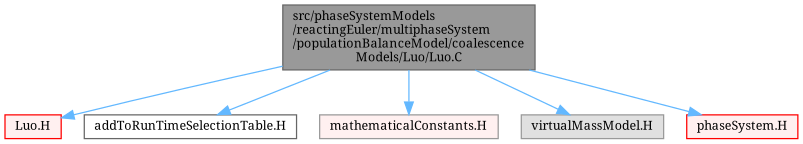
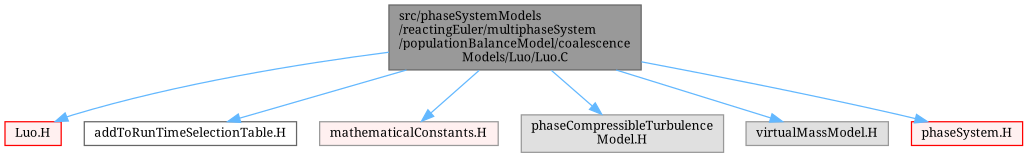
none -> (622, 134)
